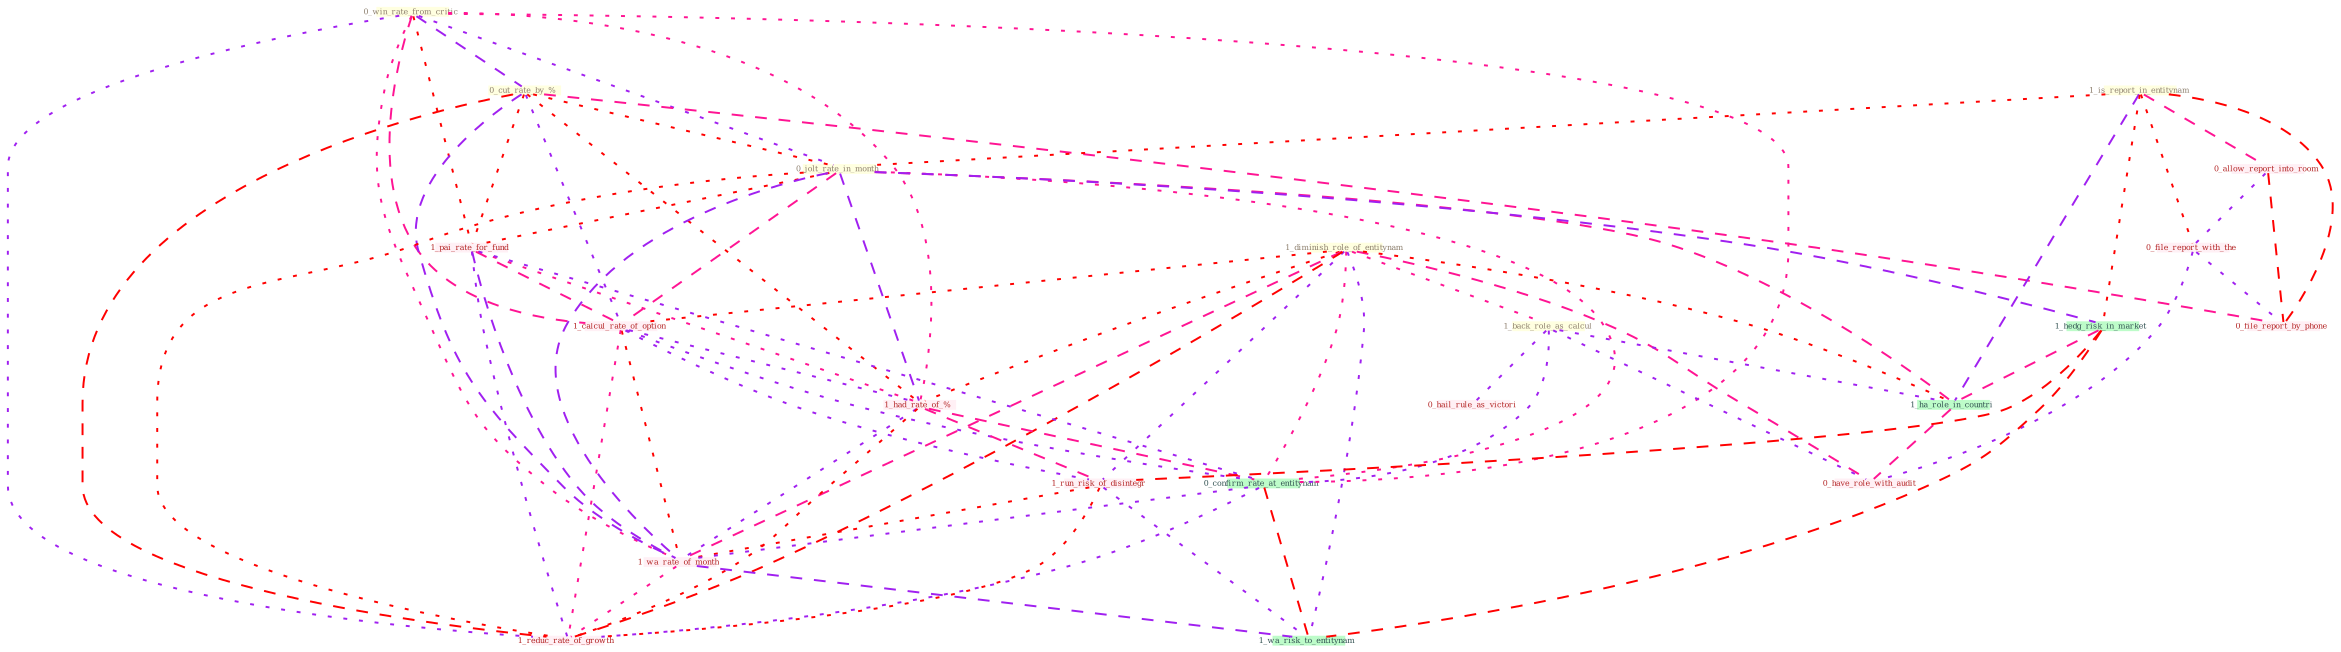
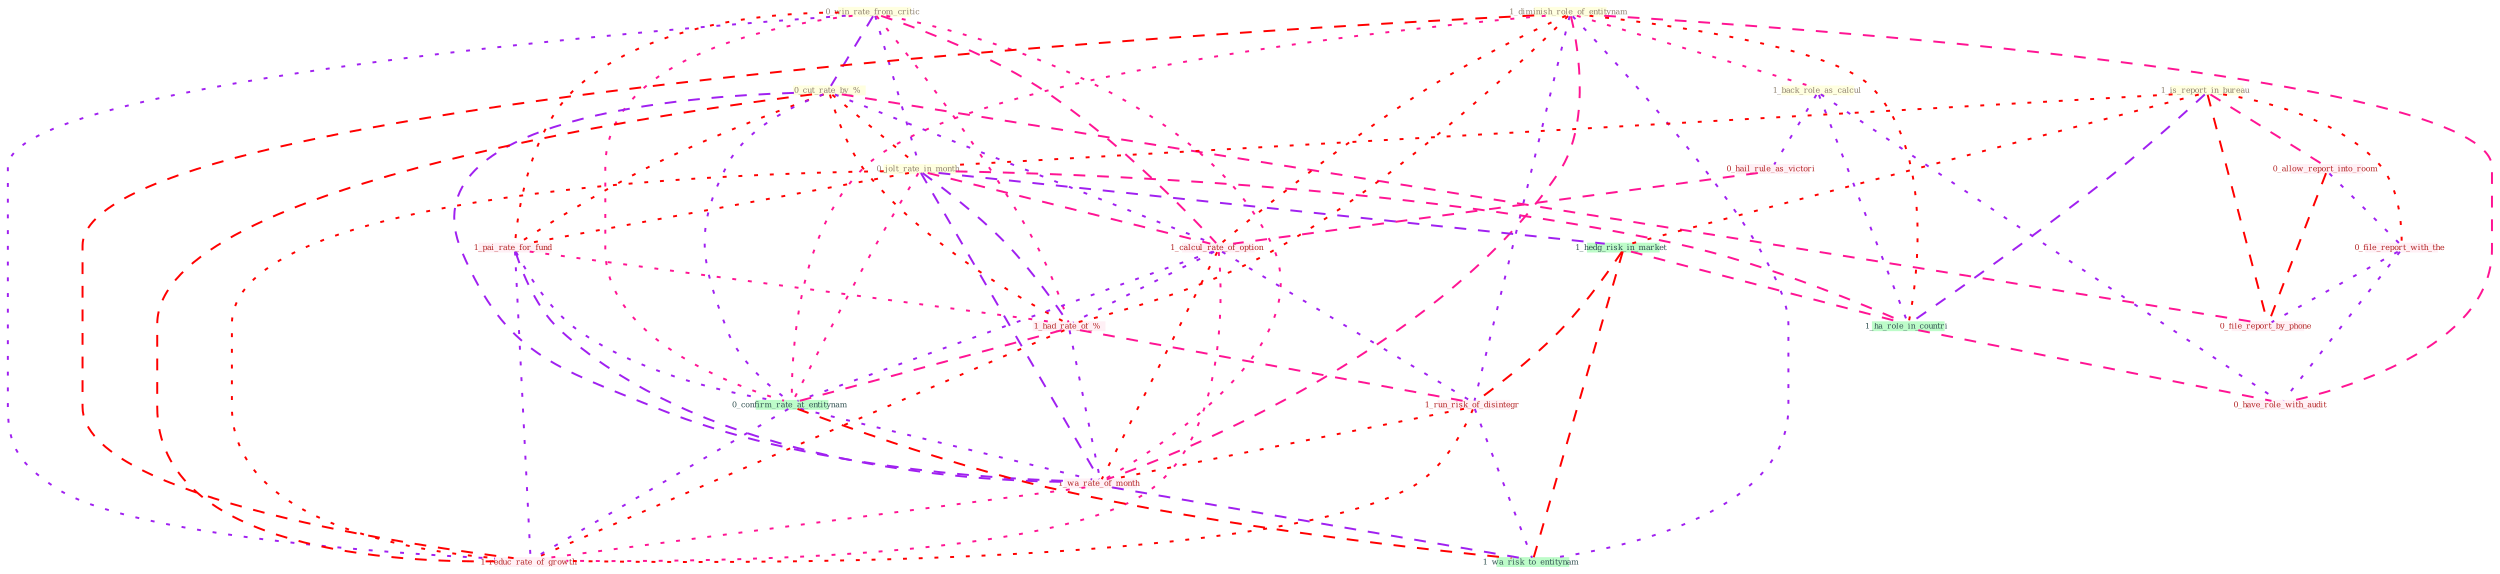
(2140, 90) -> (2207, 90)
(554, 291) -> (1574, 198)
(1496, 433) -> (705, 234)
